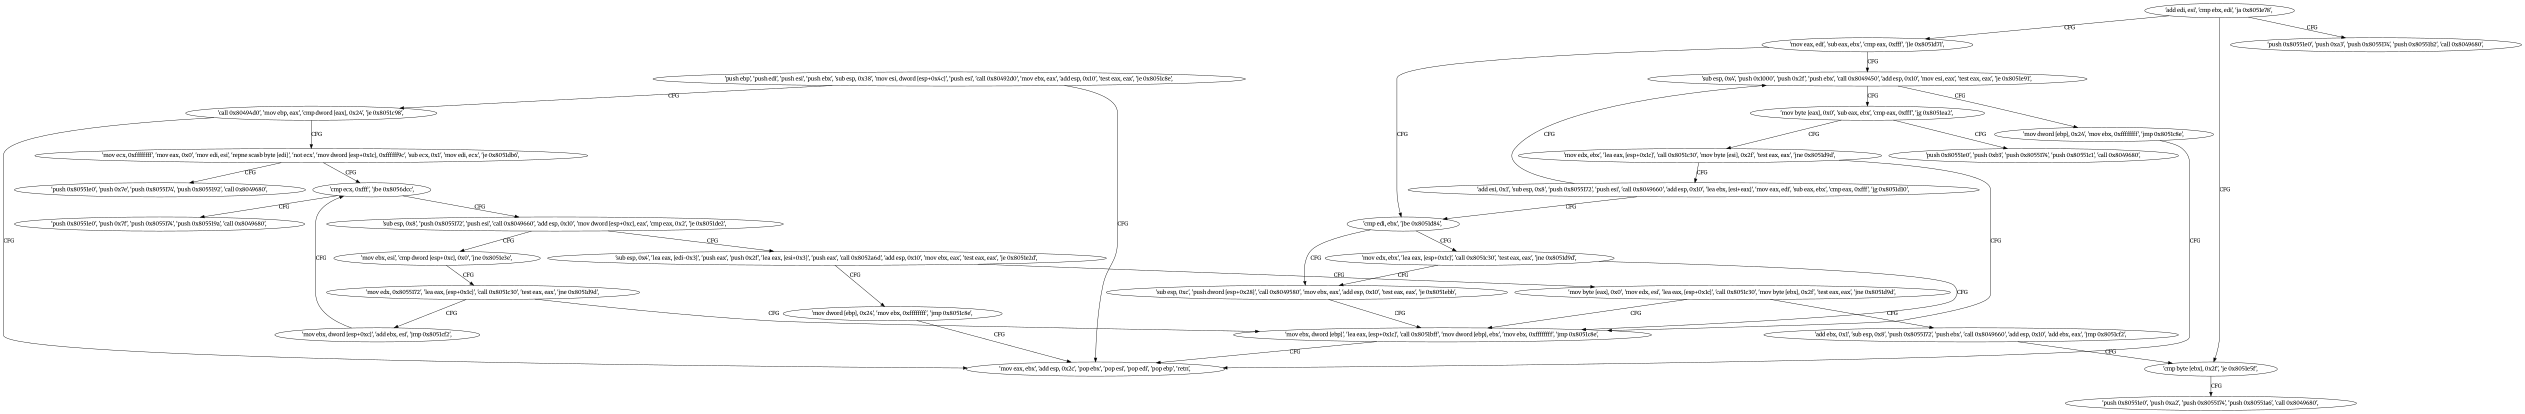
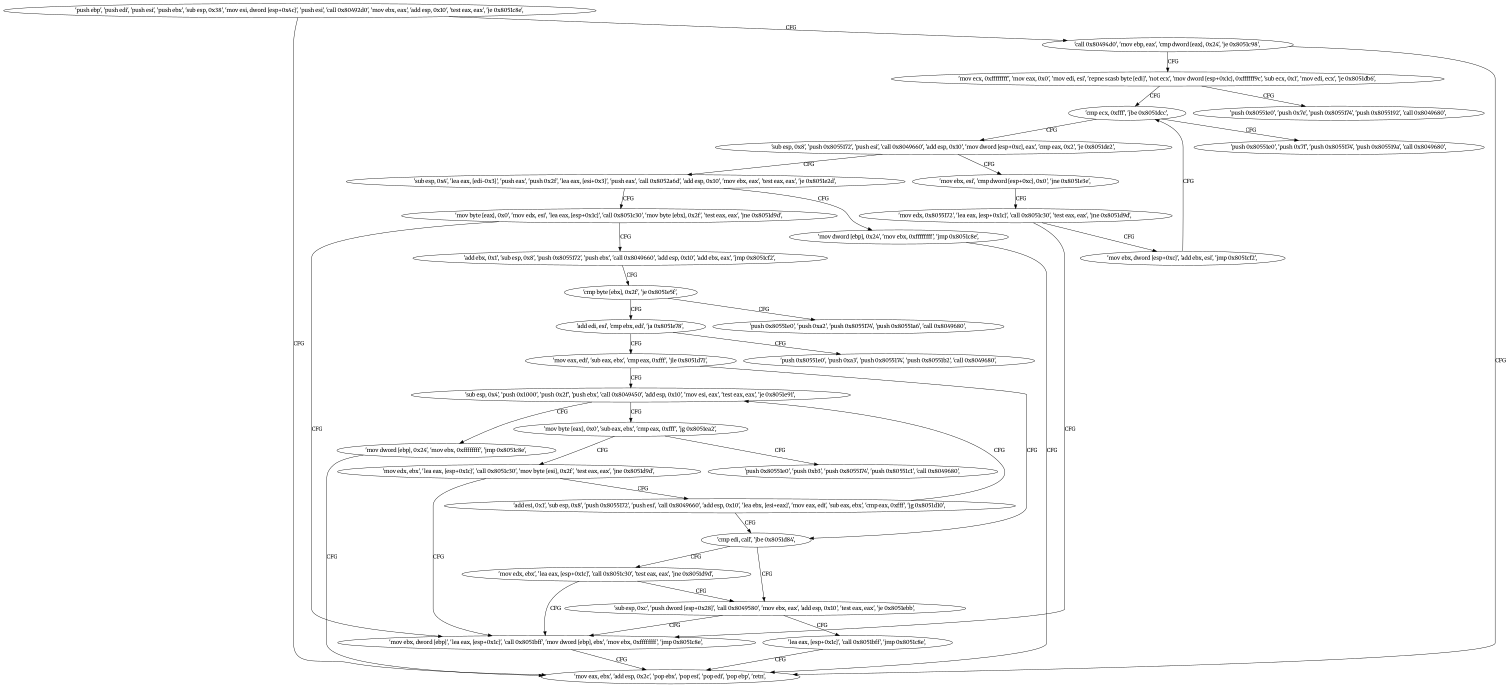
(2220, 188) -> (631, 308)
(372, 190) -> (1127, 113)
(1403, 224) -> (756, 540)
none -> (858, 643)
